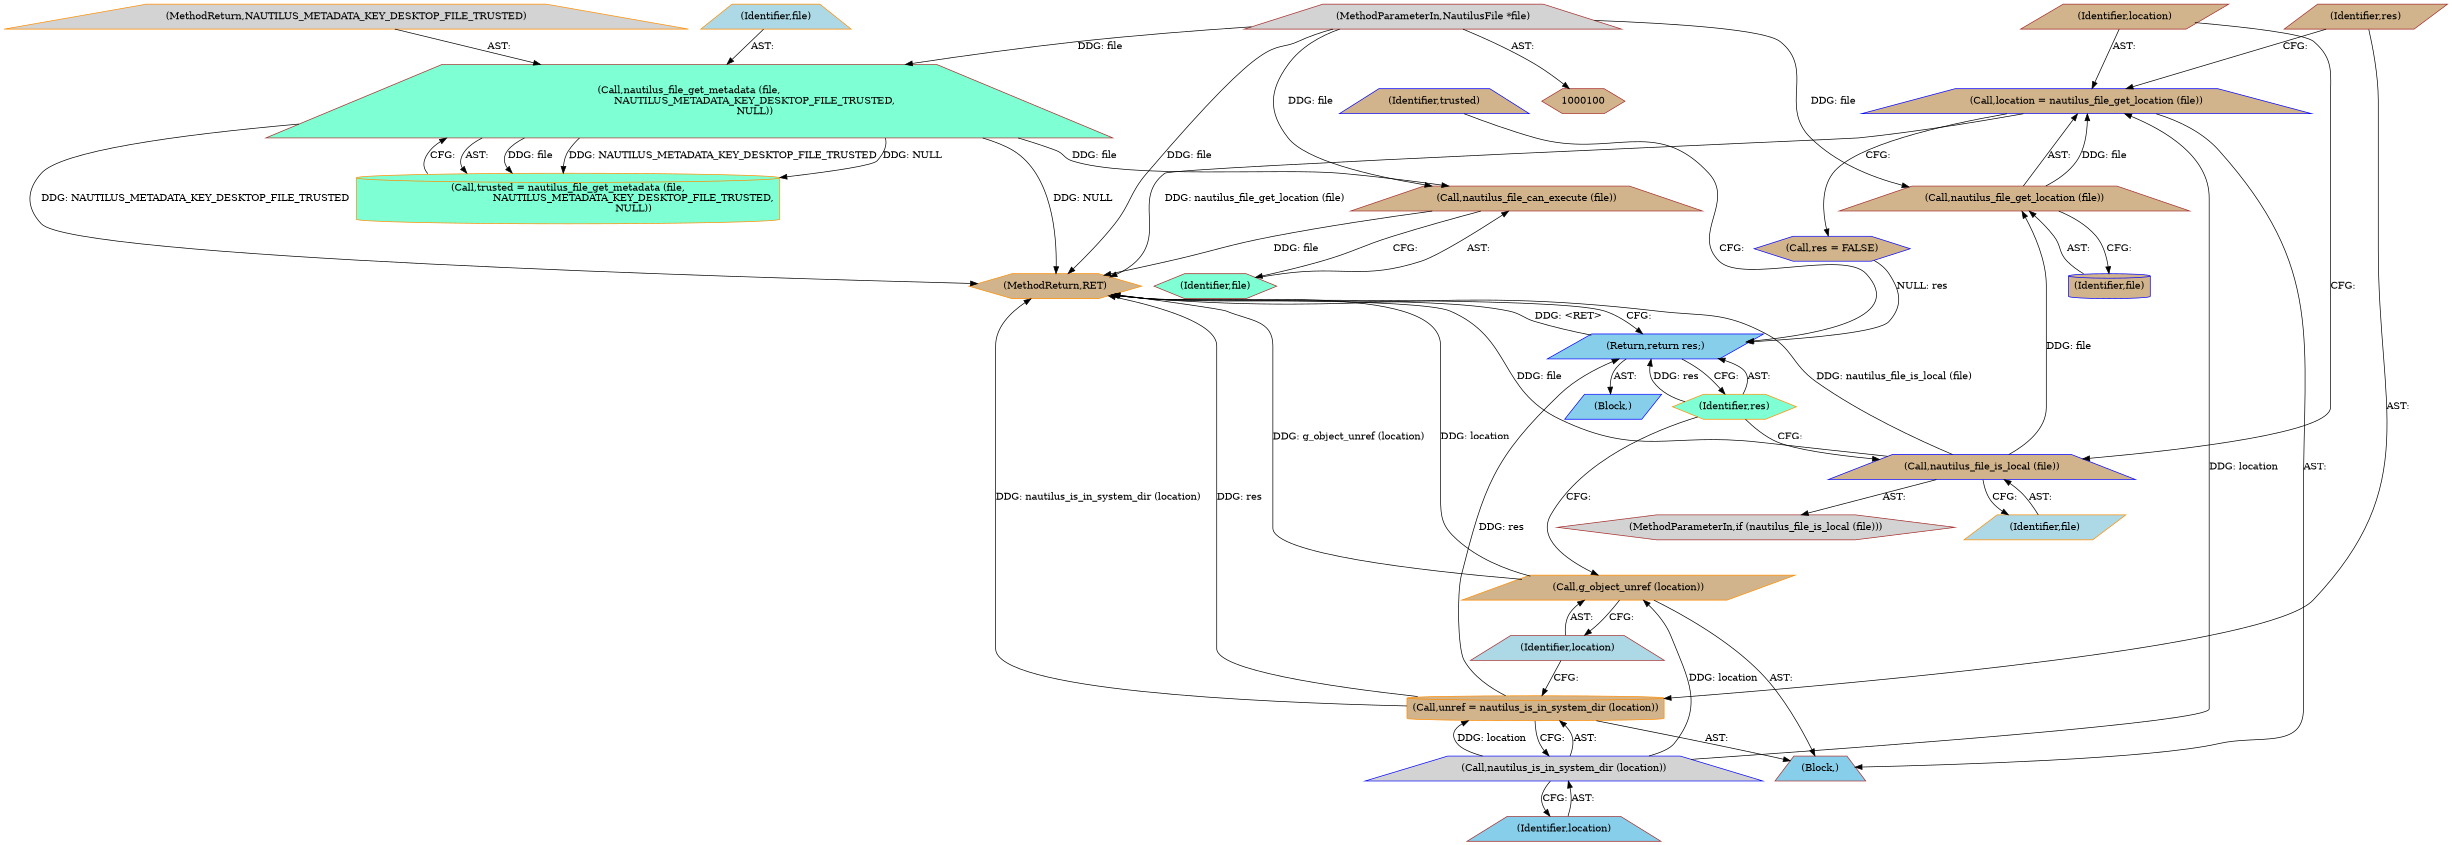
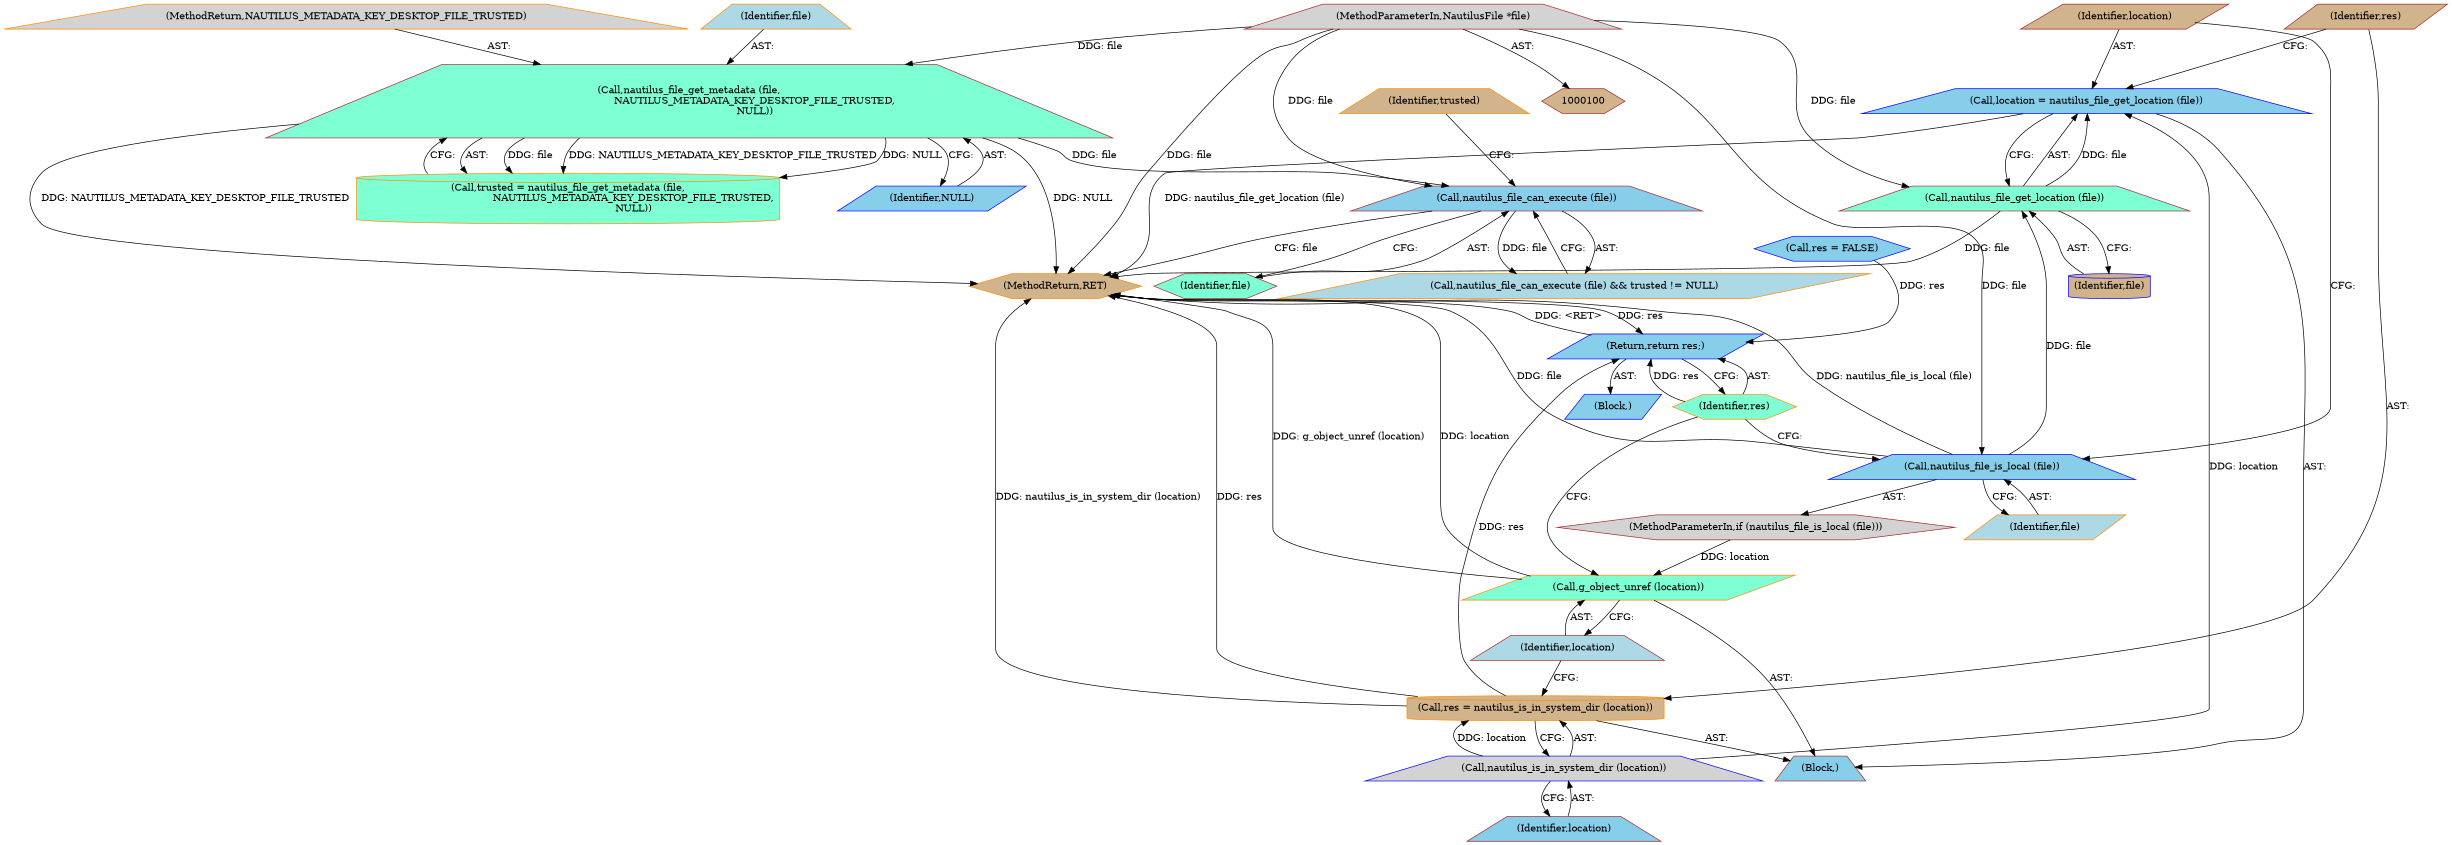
(1434, 101) -> (1434, 101)
(2087, 101) -> (2087, 101)
(1888, 142) -> (2017, 139)
none -> (932, 199)
(1527, 199) -> (1527, 199)
(2014, 199) -> (2014, 199)
none -> (1823, 219)
(1710, 244) -> (1478, 147)
(1296, 249) -> (1296, 249)
(1832, 249) -> (1832, 249)
none -> (1544, 271)
none -> (1574, 286)
(1922, 286) -> (1922, 286)
(1641, 316) -> (1641, 316)
(1982, 467) -> (1982, 467)
(1628, 588) -> (1628, 588)
(1689, 685) -> (1695, 556)
(1536, 708) -> (1536, 708)
